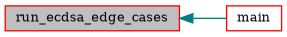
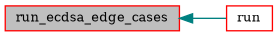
(254, 18) -> (250, 18)
